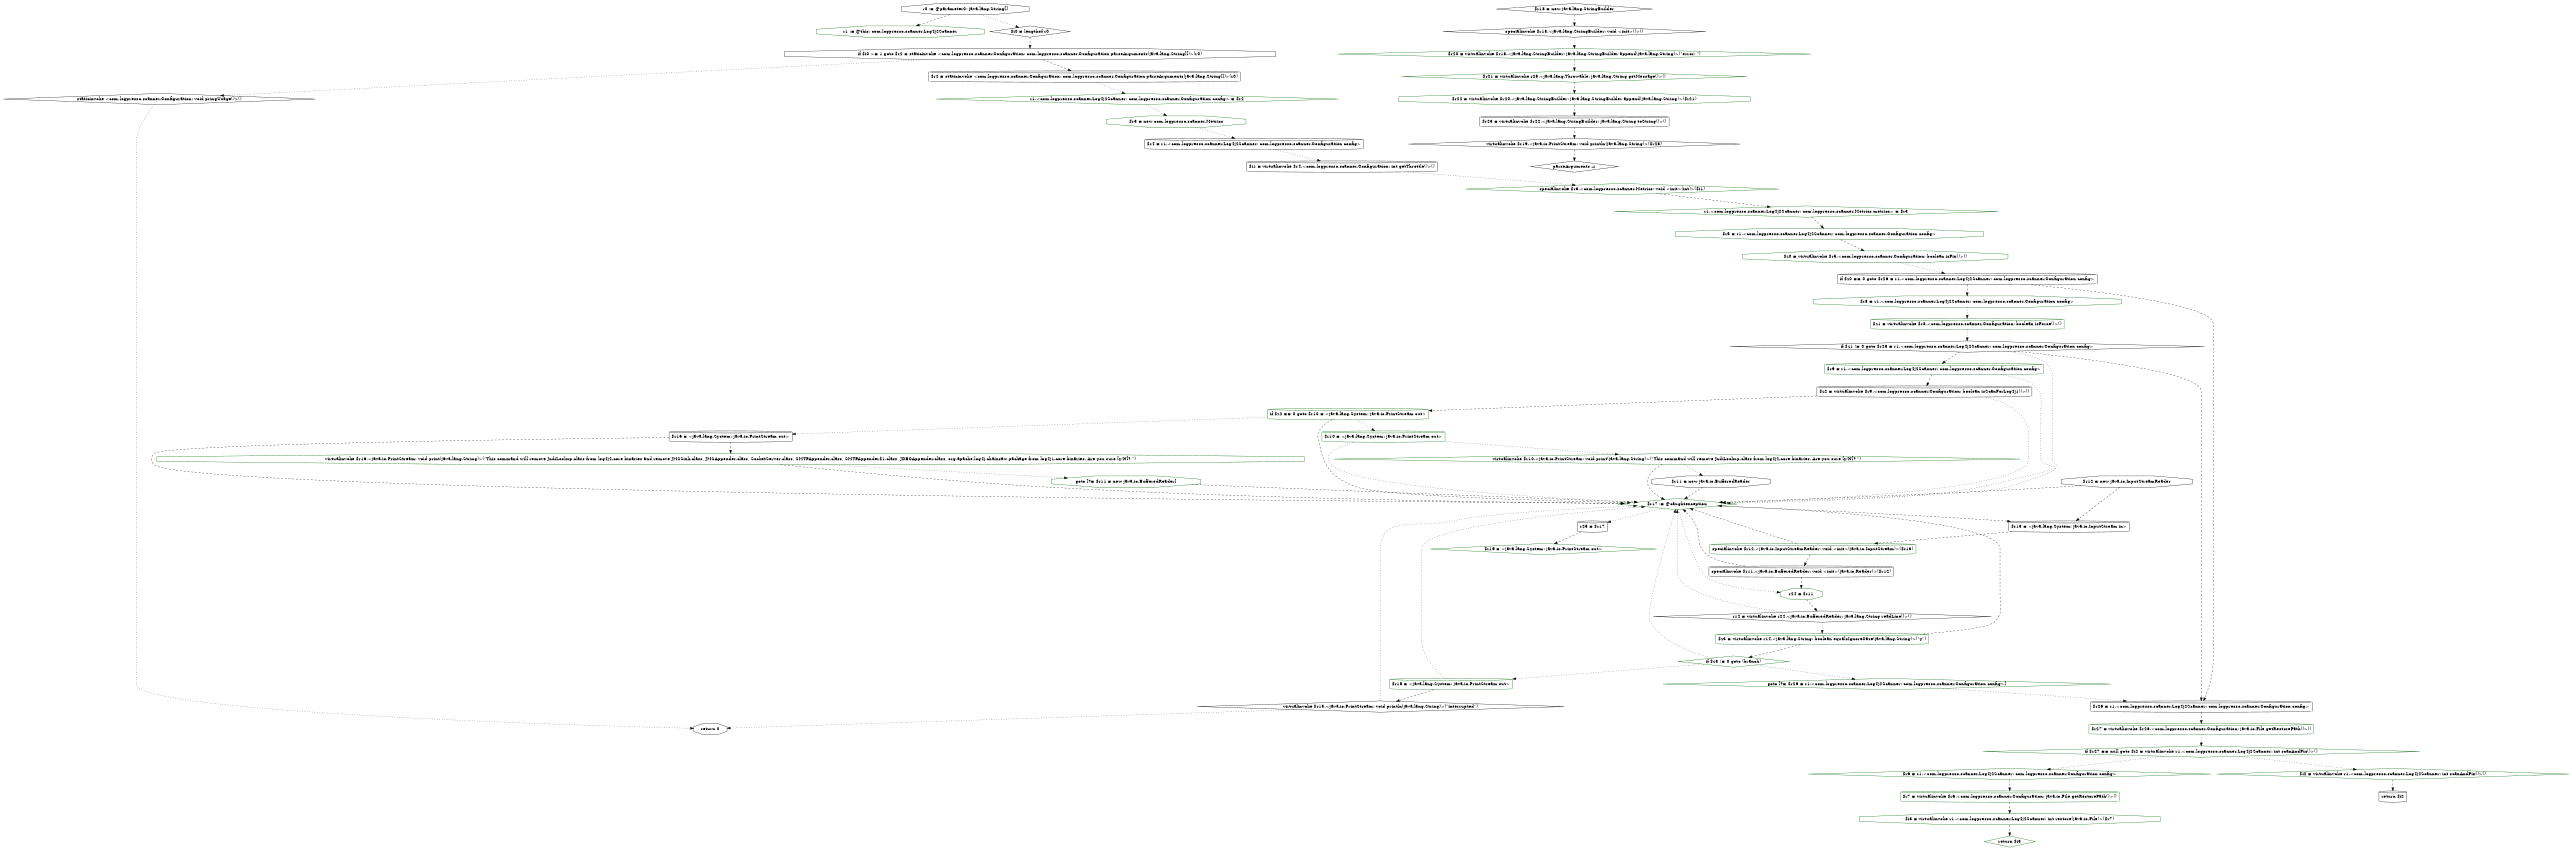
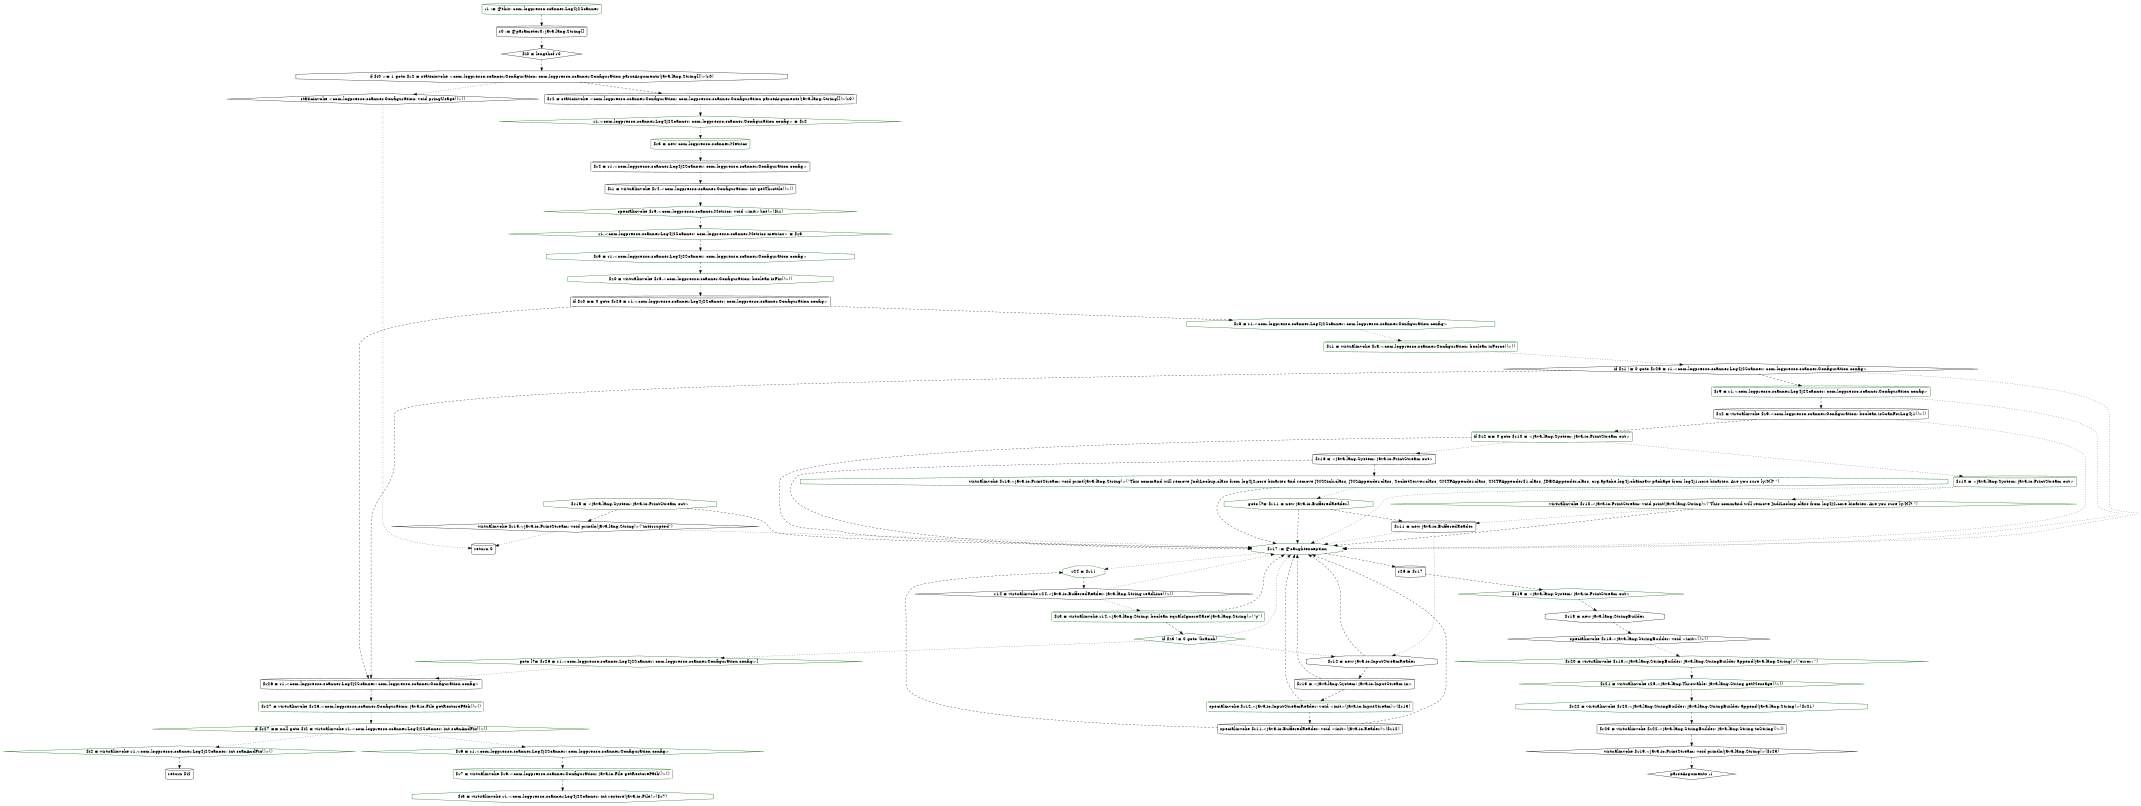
(965, 9) -> (542, 32)
(1574, 9) -> (1605, 617)
(934, 20) -> (542, 19)
(998, 21) -> (542, 41)
(900, 32) -> (542, 9)
(1176, 122) -> (700, 144)
(1711, 482) -> (1434, 527)
(1695, 492) -> (1365, 538)
(1677, 504) -> (1297, 549)
(1862, 513) -> (1297, 624)
none -> (1363, 515)
(1636, 515) -> (1359, 559)
(1461, 530) -> (936, 541)
none -> (1434, 603)
none -> (1586, 604)
(1610, 671) -> (1273, 649)
(1451, 684) -> (630, 504)
(710, 729) -> (484, 549)
(2010, 842) -> none
